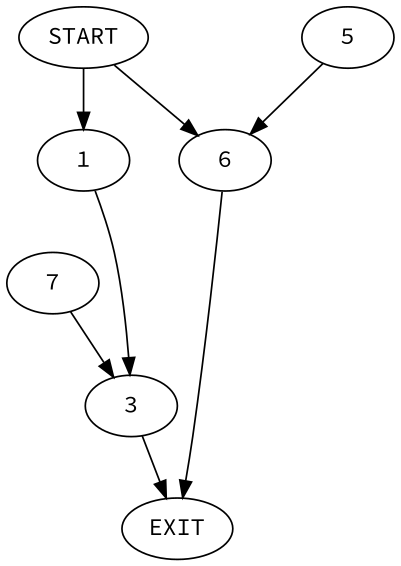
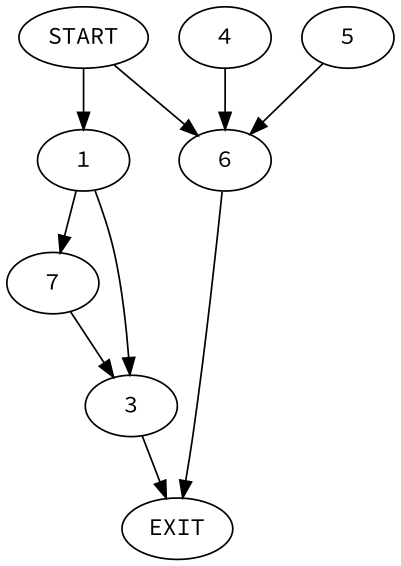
none -> (225, 38)
none -> (70, 213)
